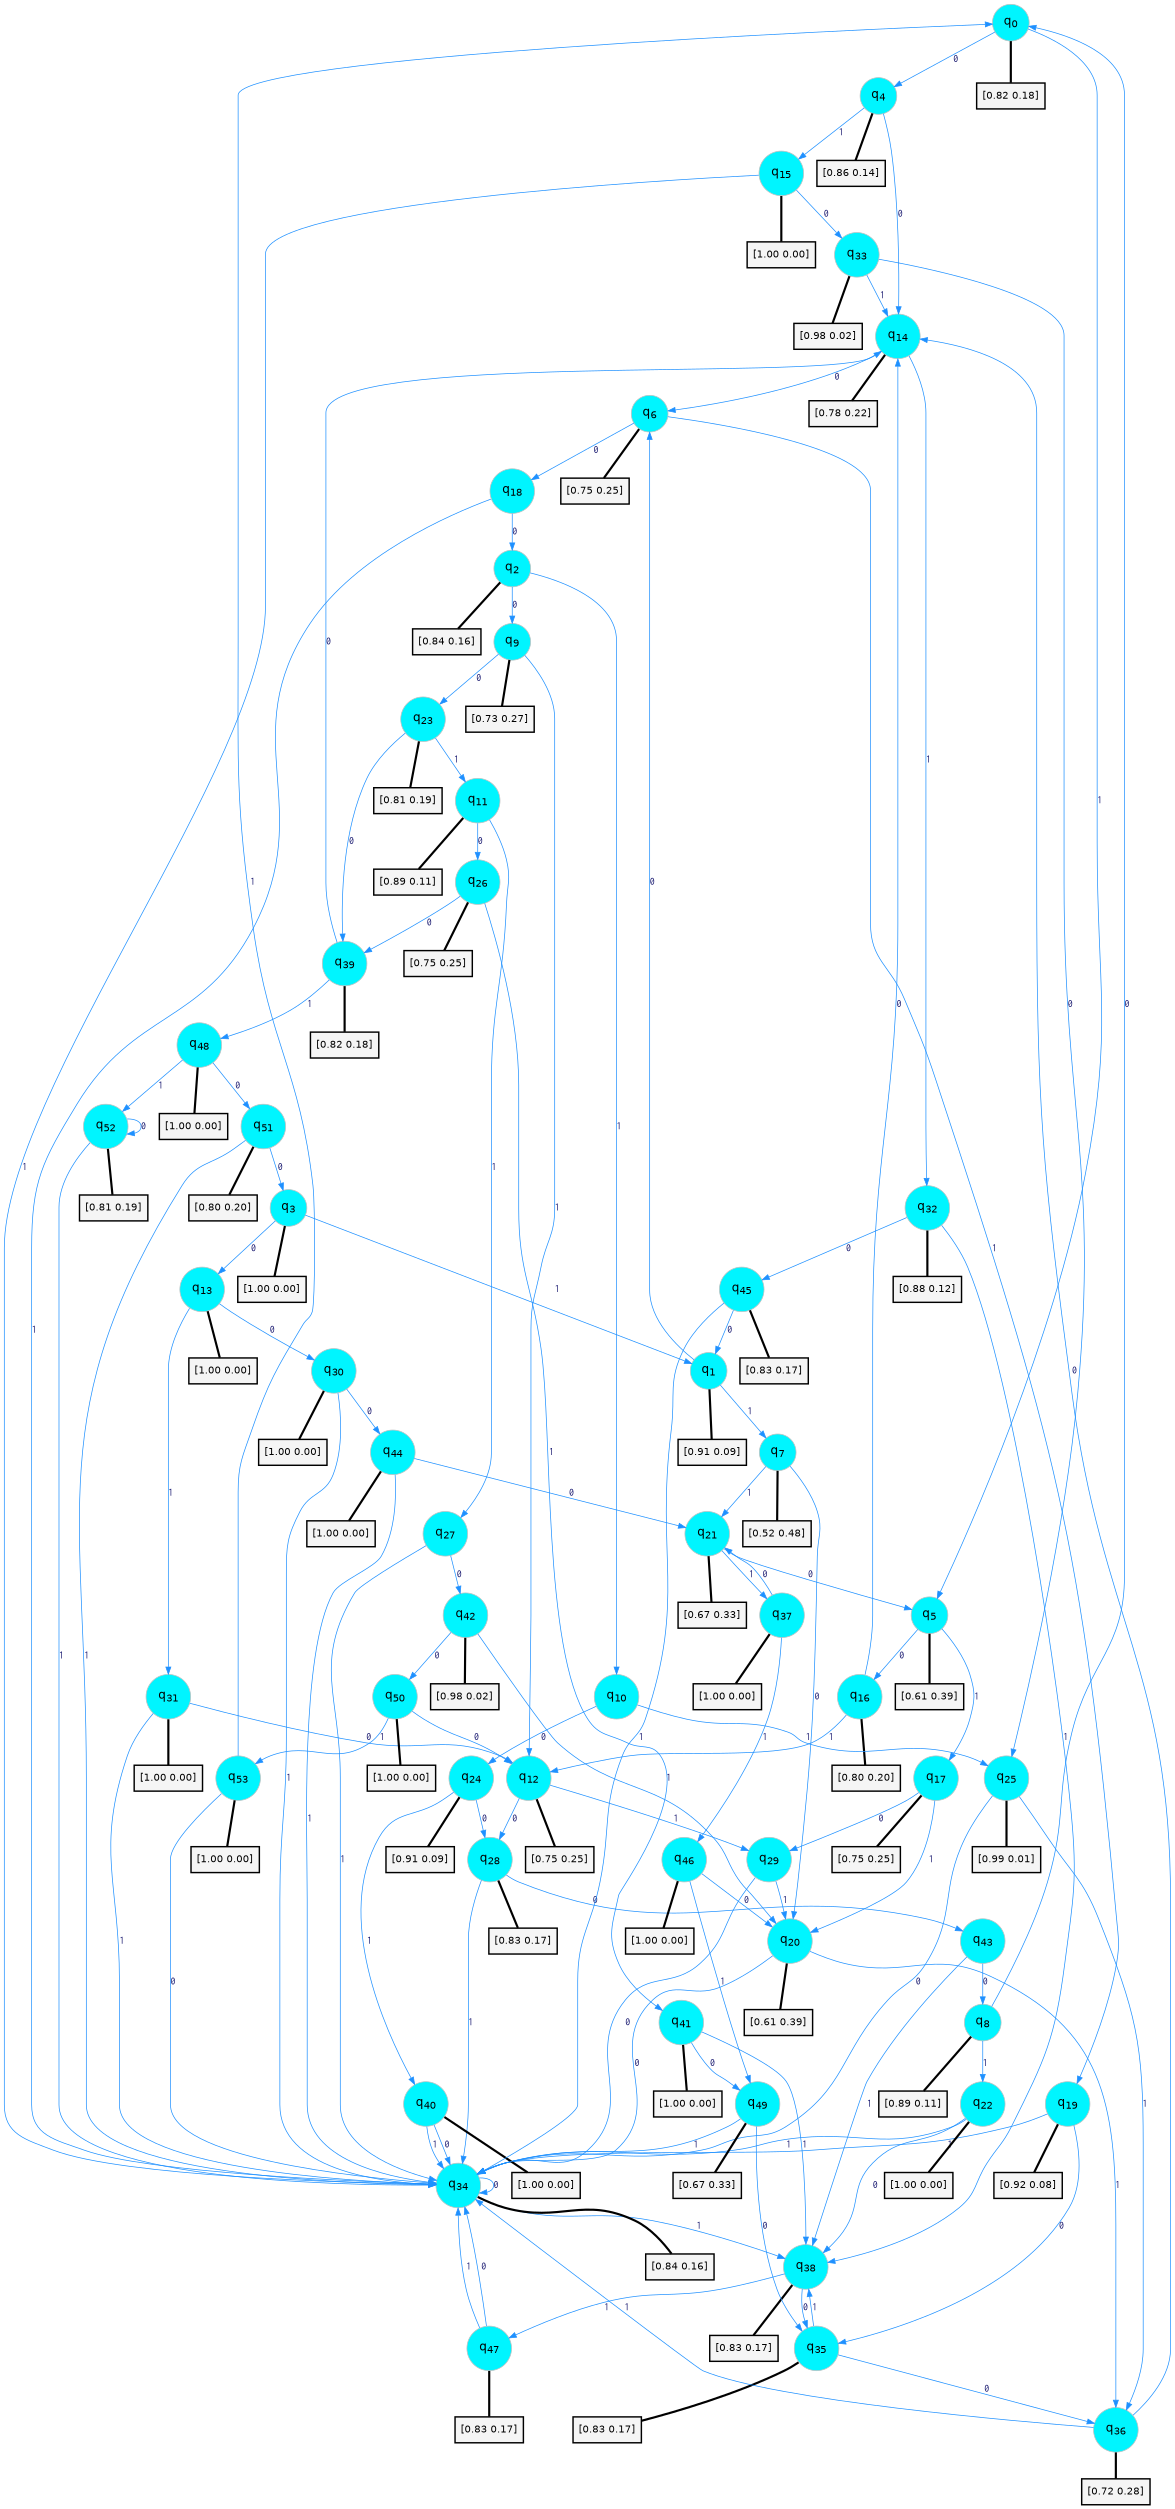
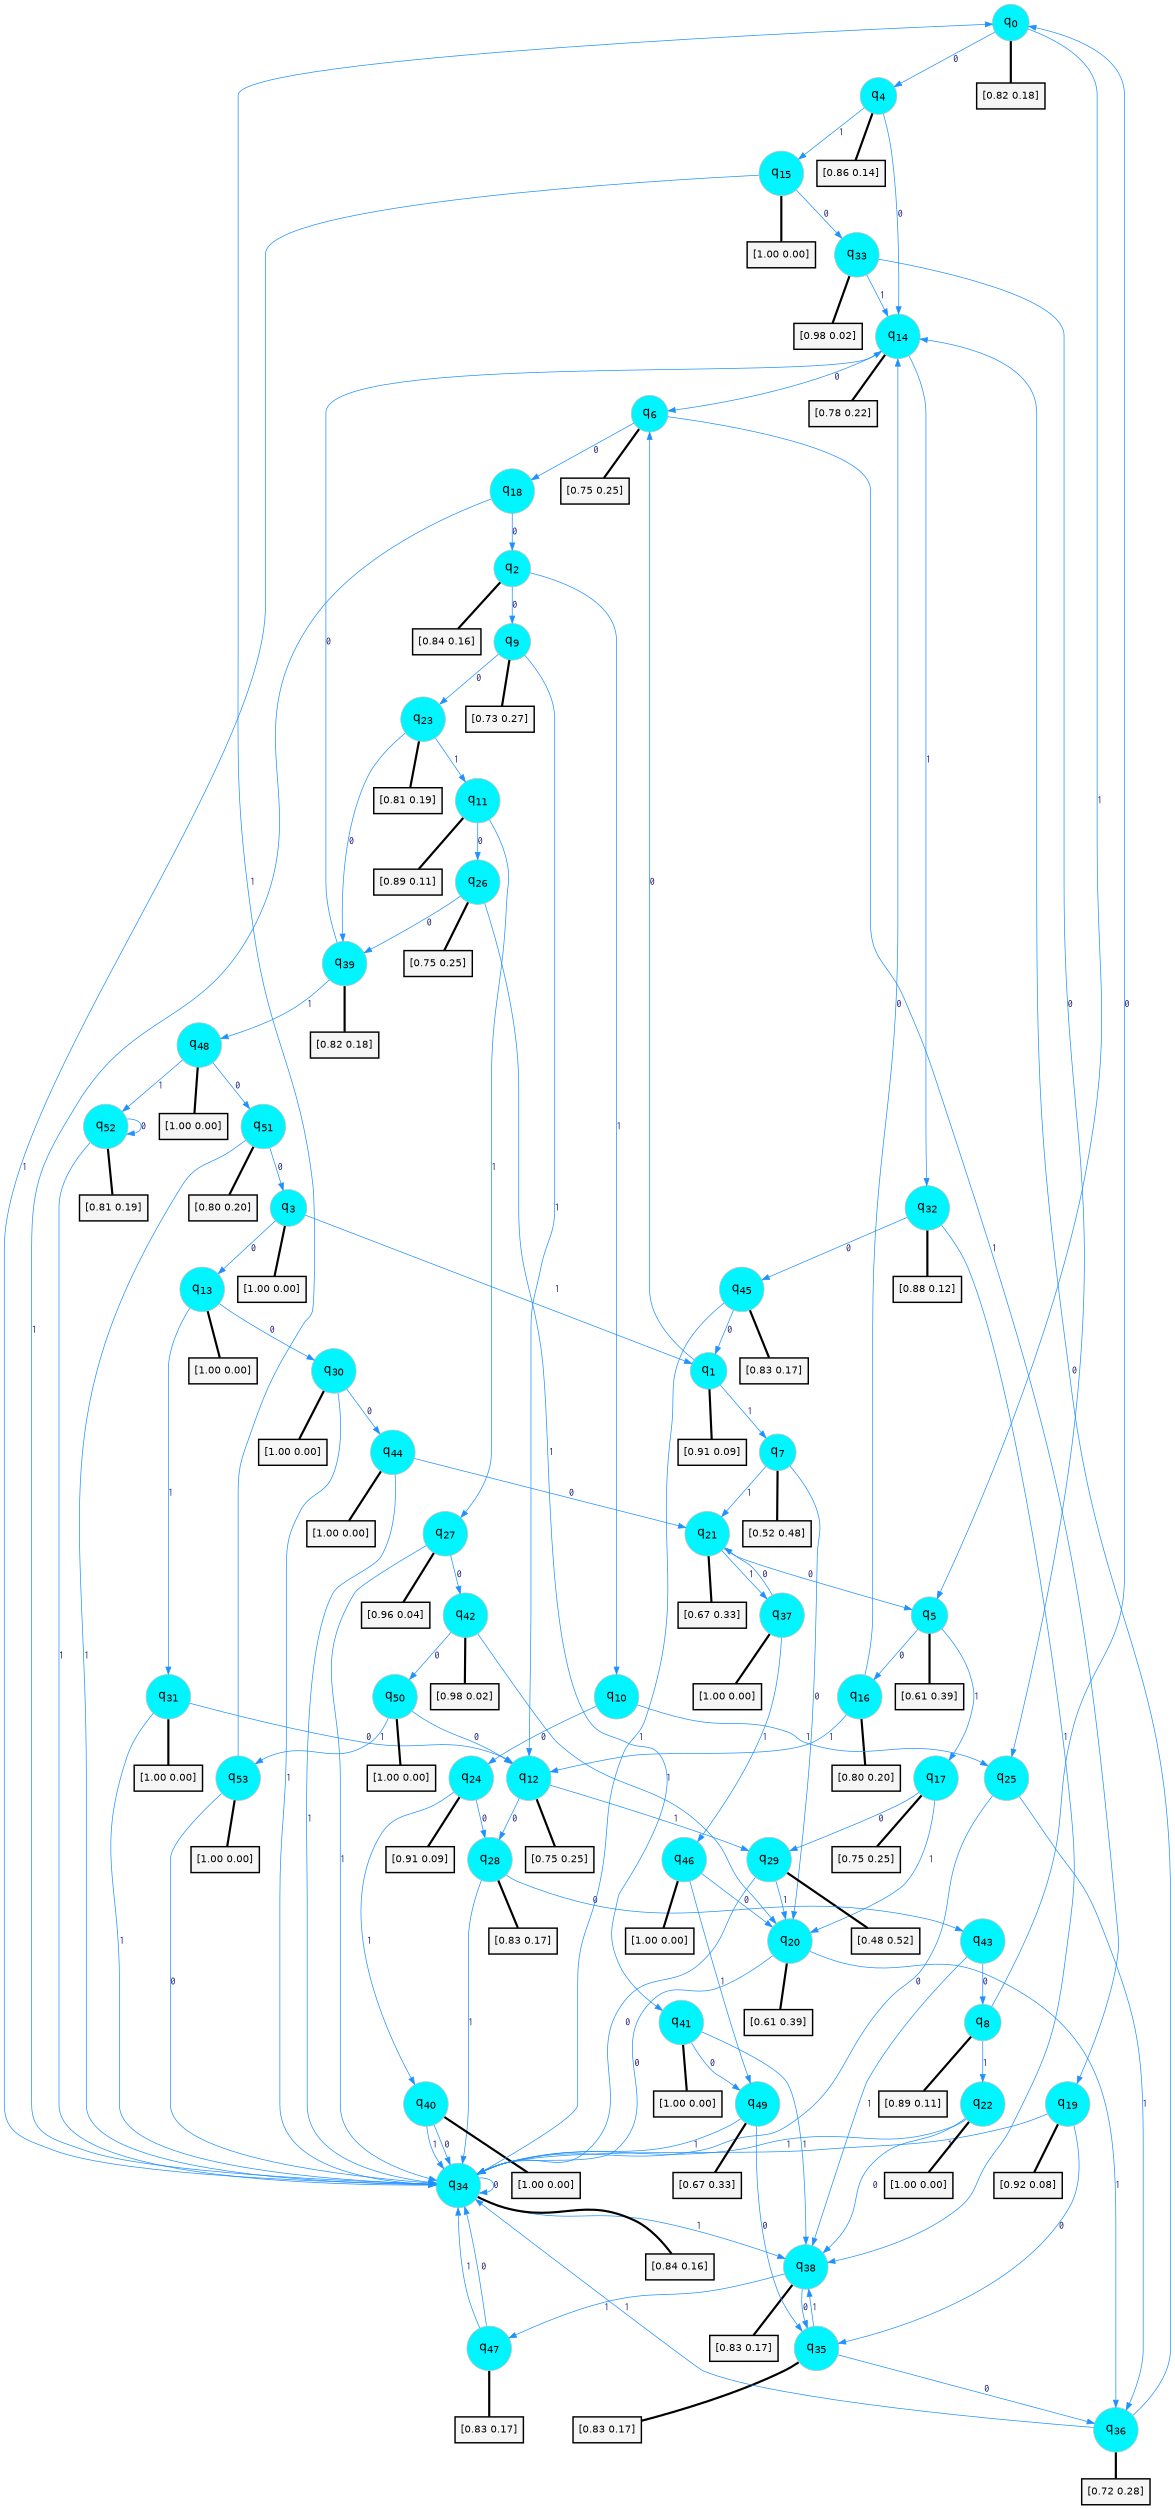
none -> (396, 1615)
(1007, 1860) -> none
none -> (886, 1941)
